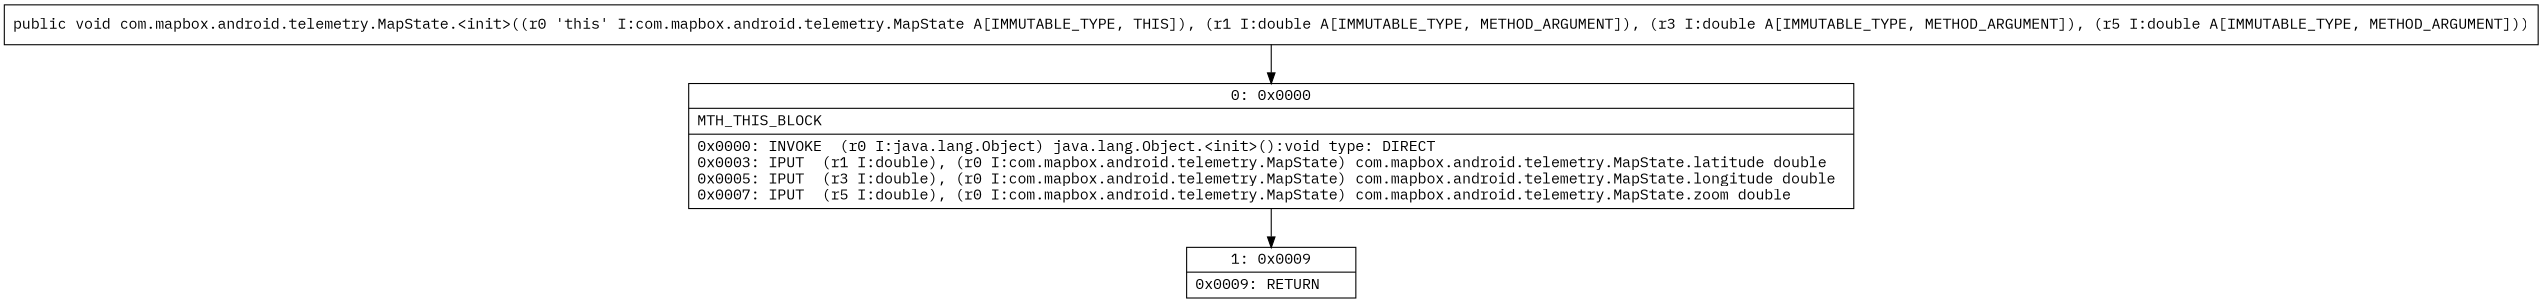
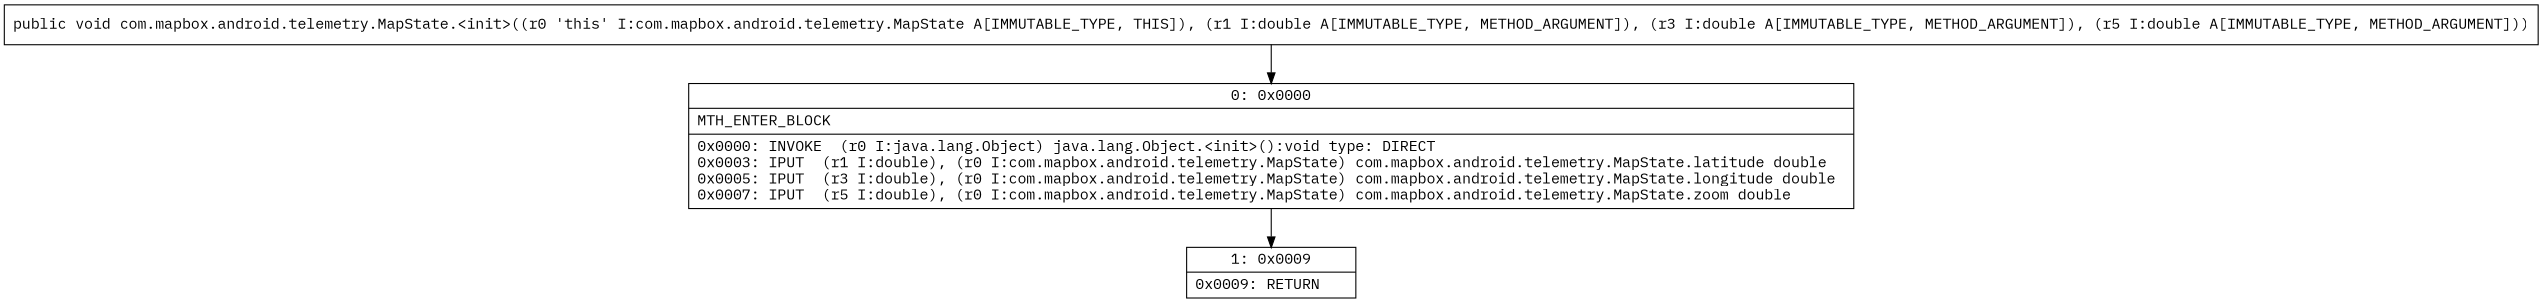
(760, 121) -> (764, 121)
